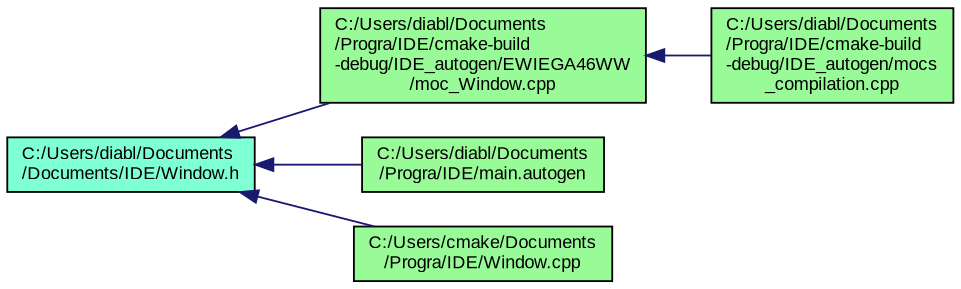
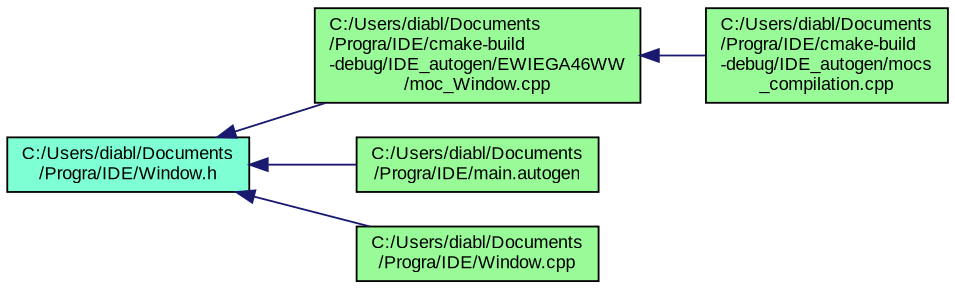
(131, 165) -> (128, 165)
(483, 254) -> (478, 254)
